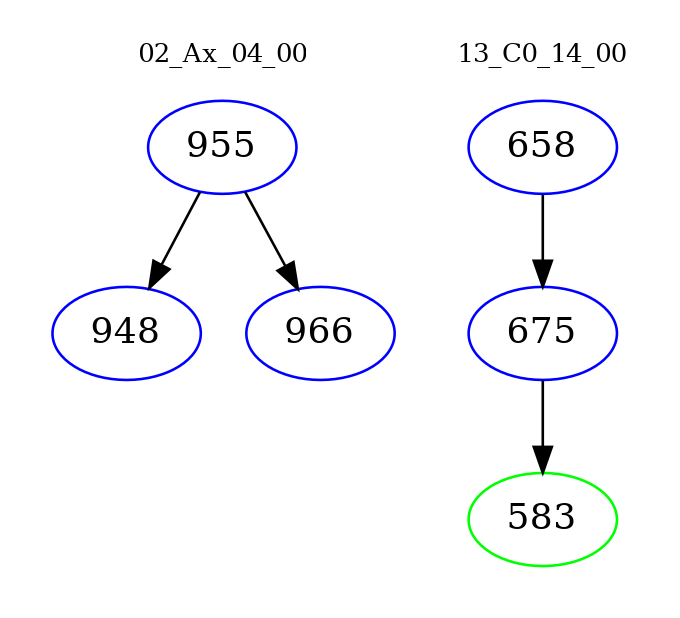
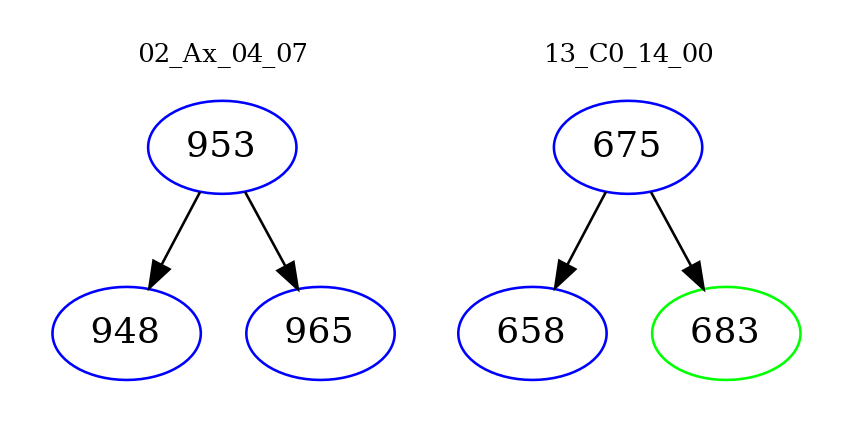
(224, 56) -> (224, 56)
(222, 147) -> (222, 147)
(543, 228) -> (587, 228)
(321, 333) -> (321, 333)
(543, 520) -> (726, 333)
